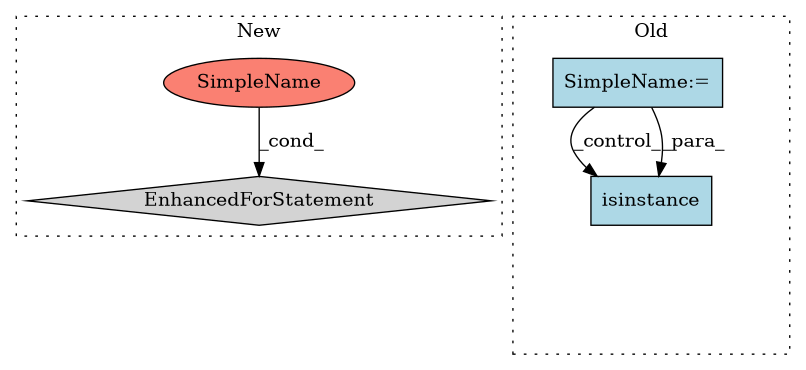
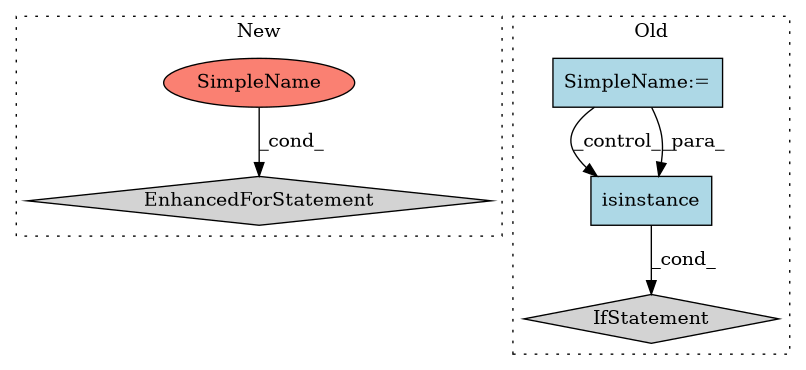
none -> (651, 319)
